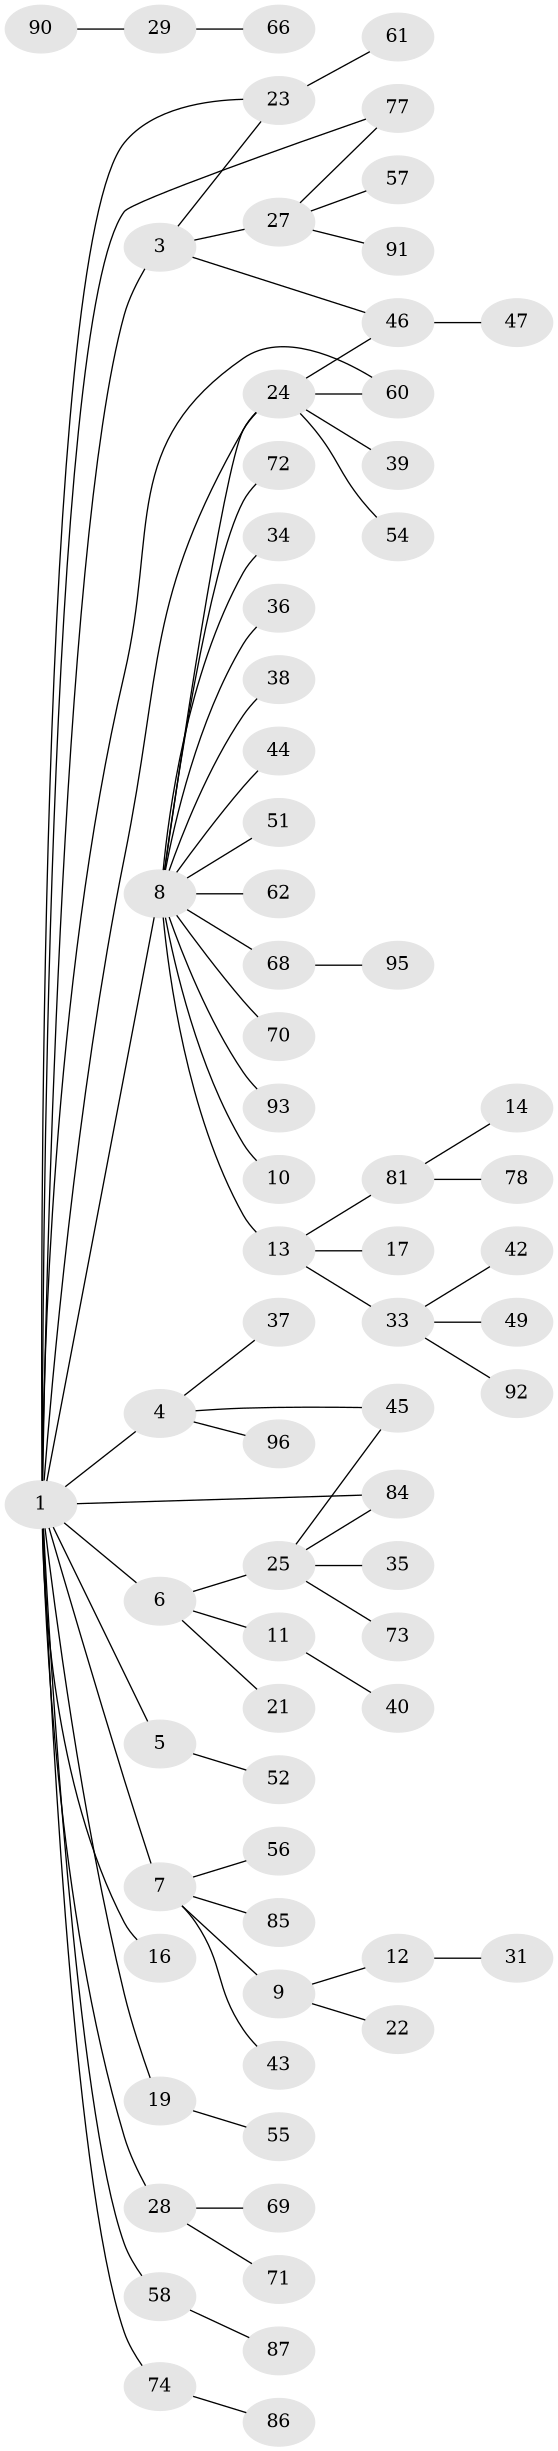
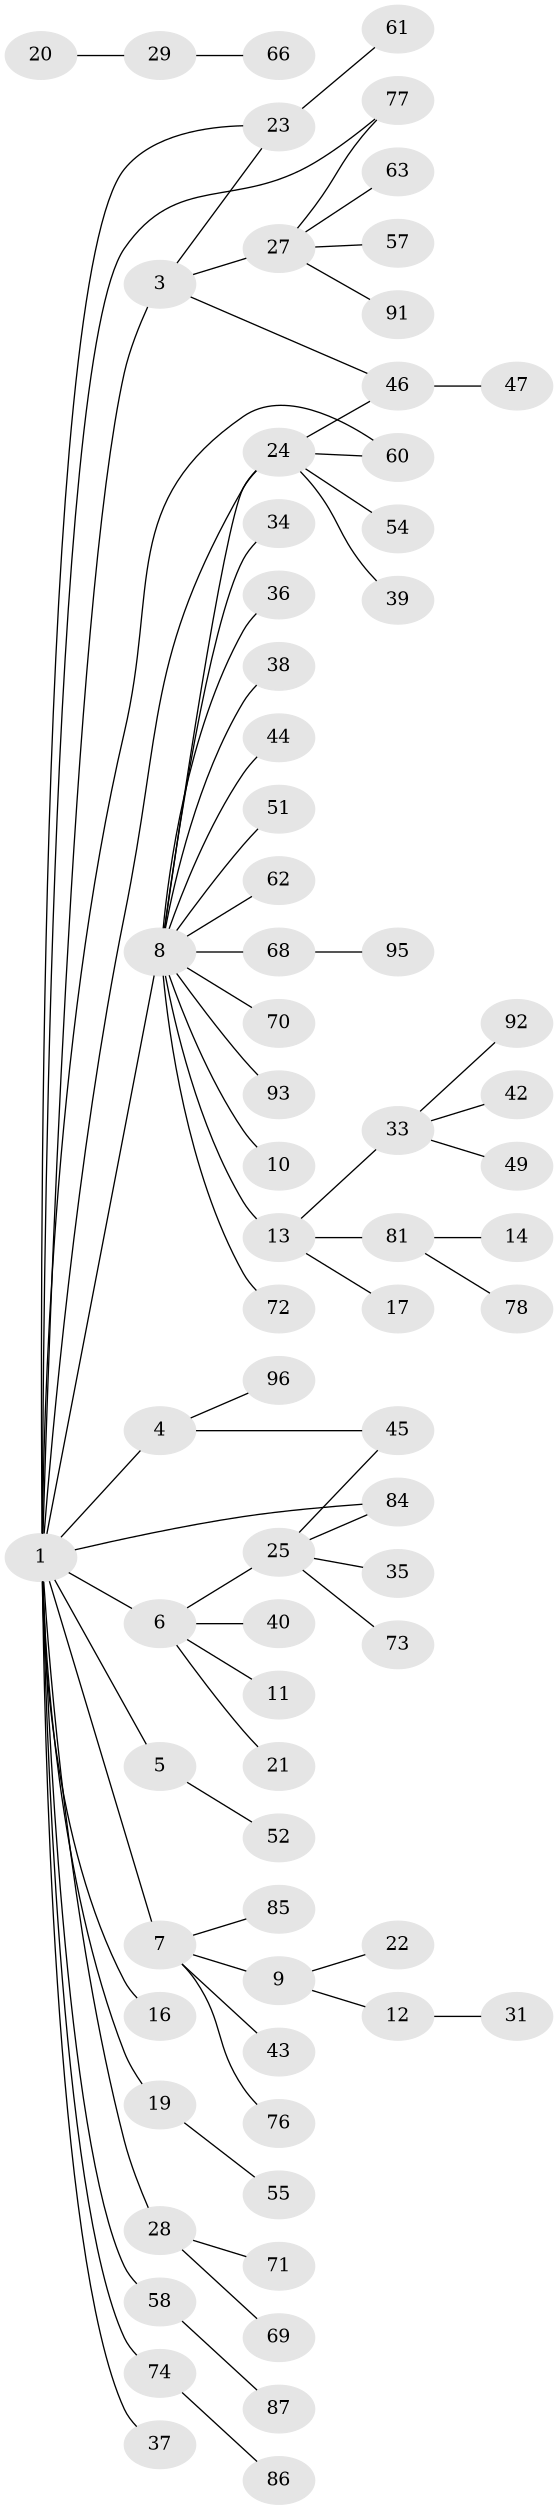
(41, 29) -> (41, 56)
none -> (398, 172)
(220, 1368) -> (68, 2116)
(339, 1673) -> (220, 1624)
(279, 1851) -> (279, 2123)
